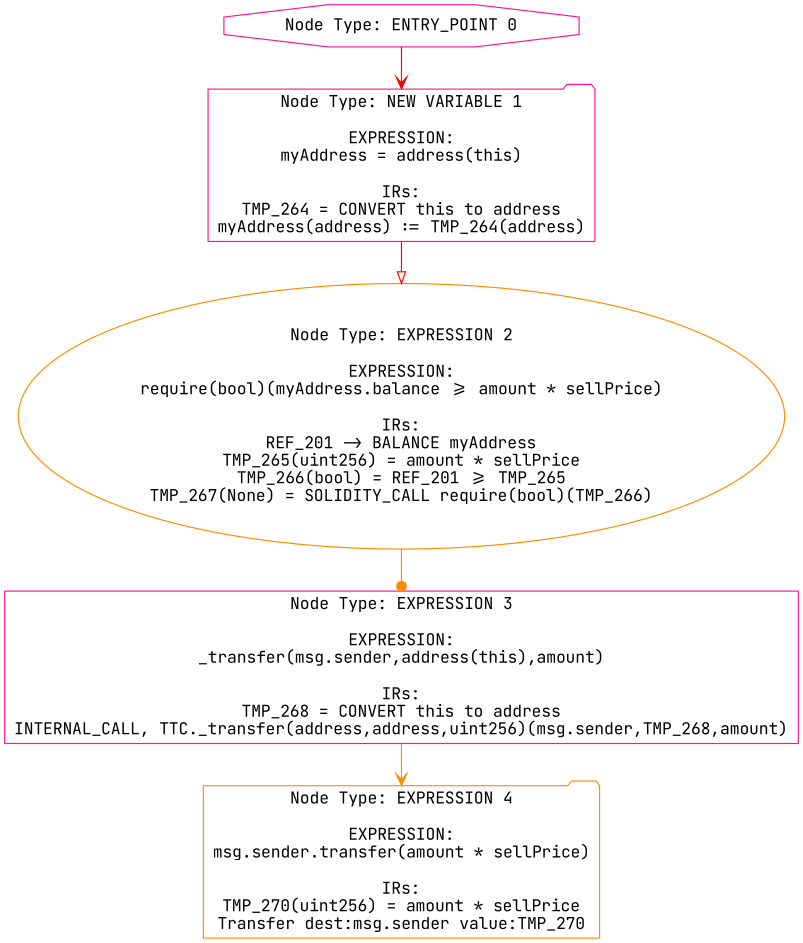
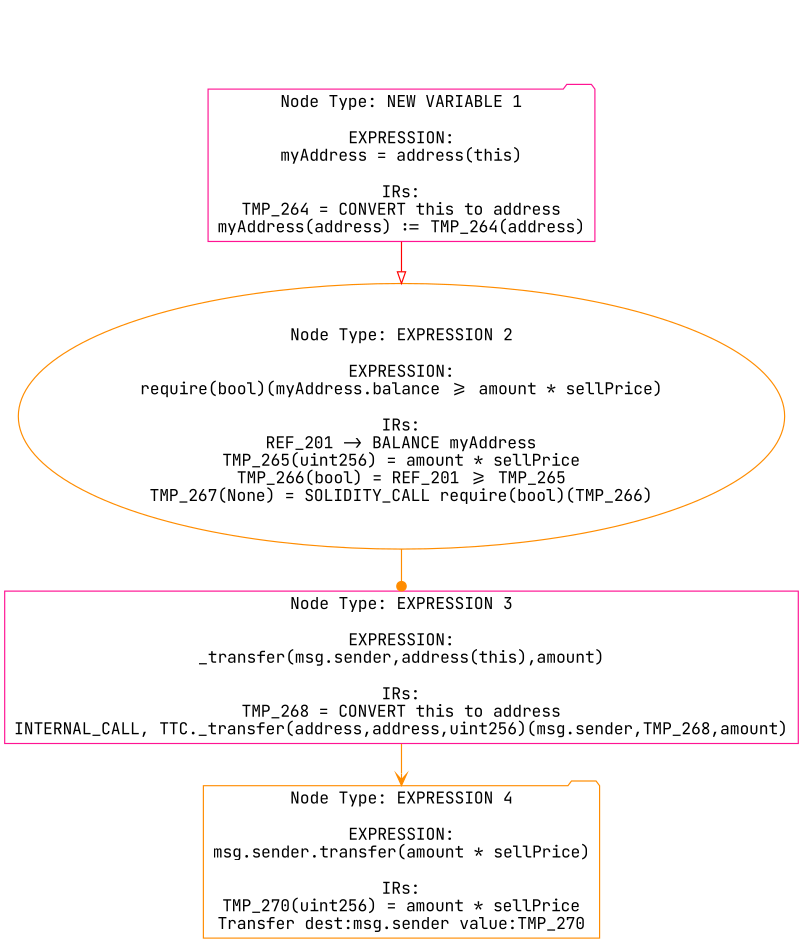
(401, 26) -> none
